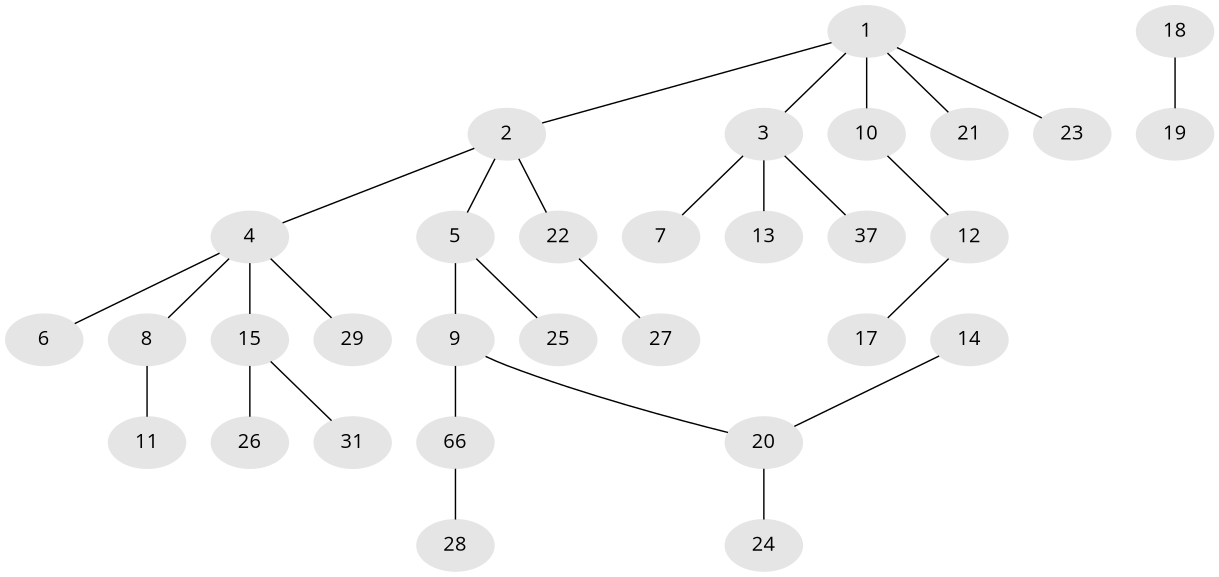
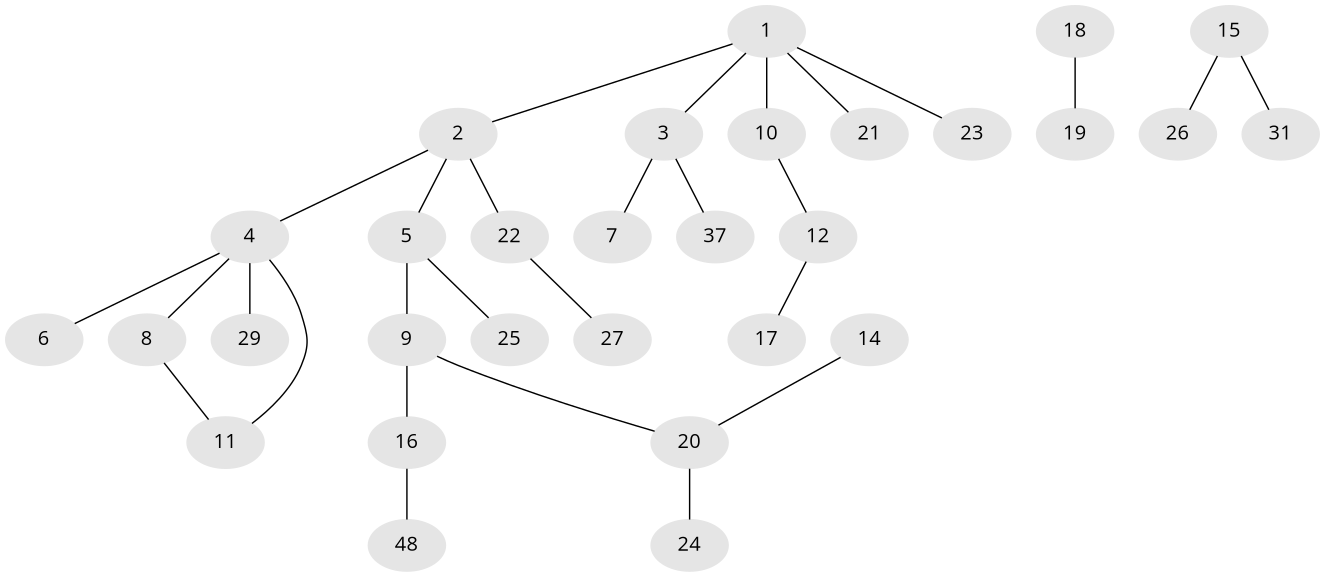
(764, 237) -> none
(250, 289) -> (307, 347)
(455, 443) -> (407, 443)
(455, 545) -> (407, 545)
